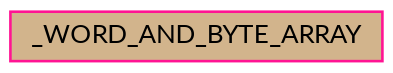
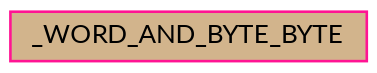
(196, 36) -> (189, 36)
